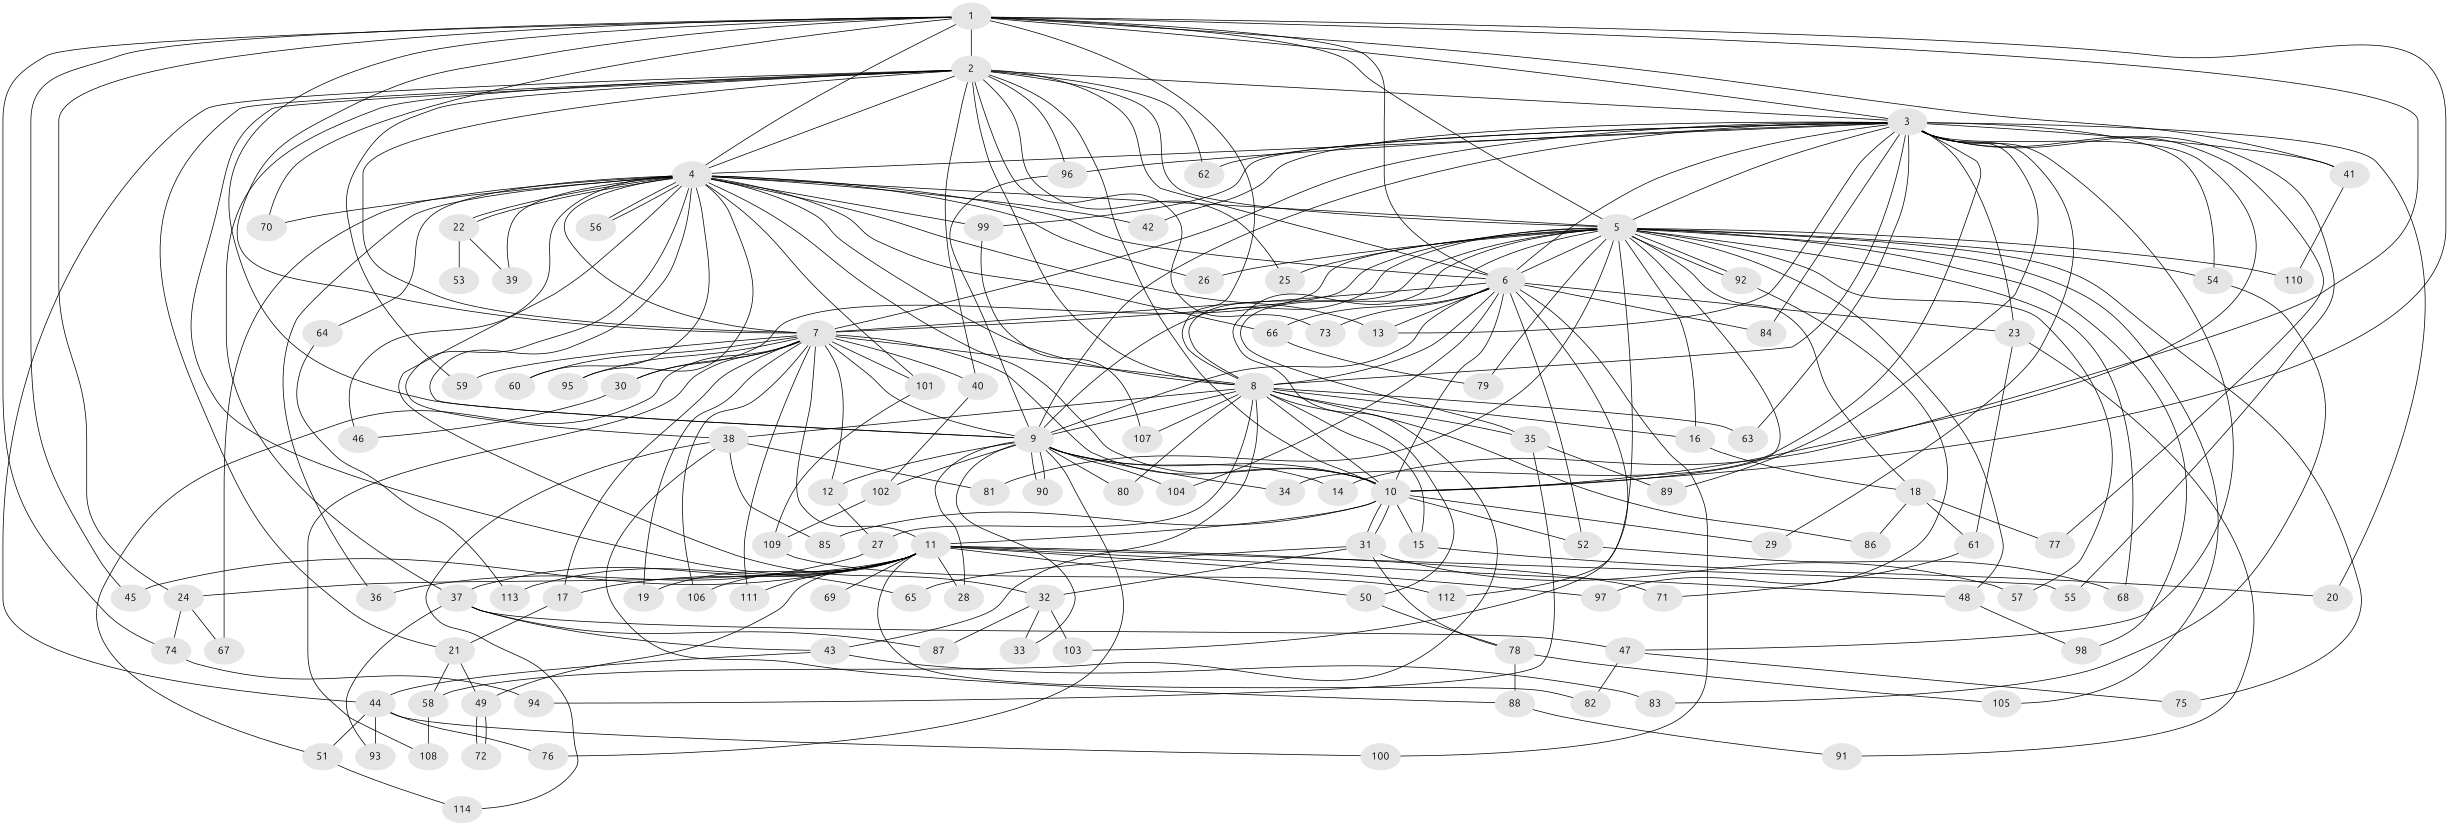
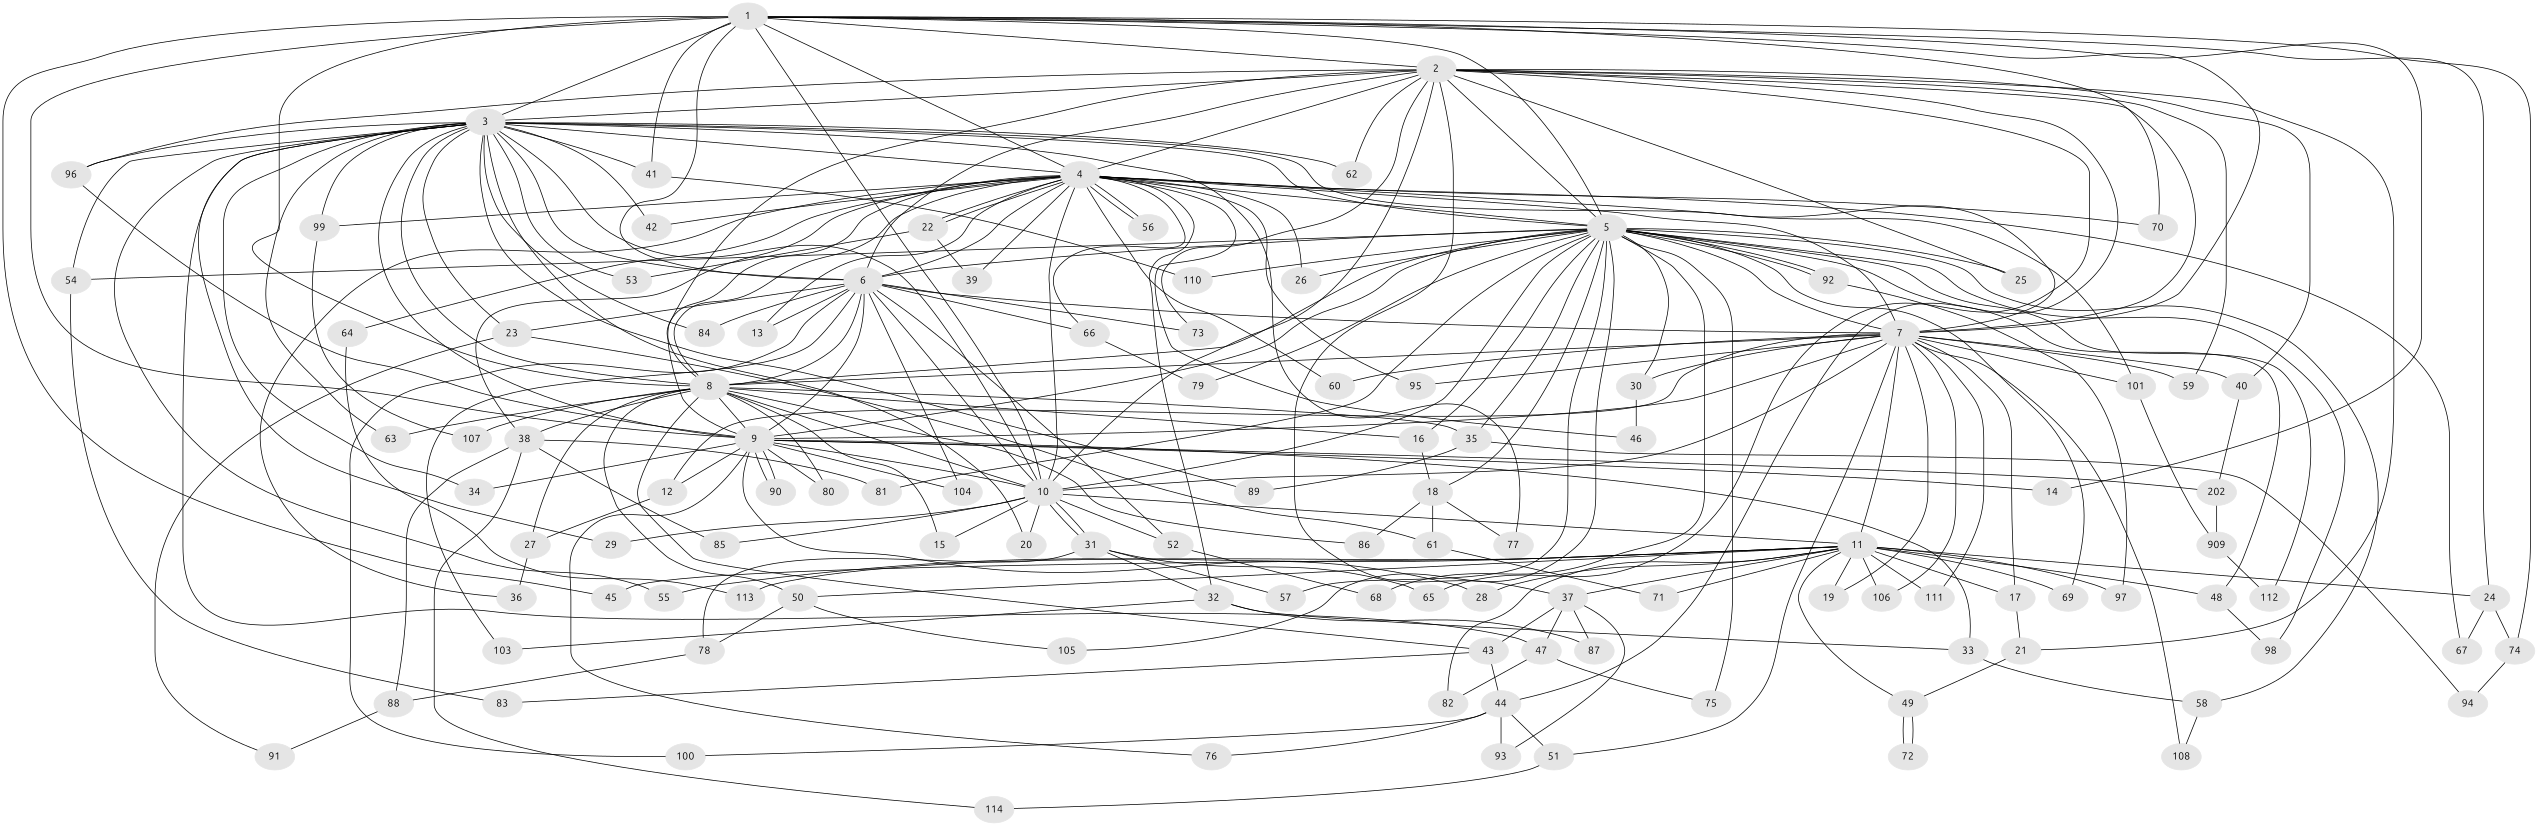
(1716, 311) -> (532, 224)
none -> (1932, 323)
(881, 492) -> (2217, 492)
(772, 545) -> (2217, 545)
(1897, 574) -> (1035, 519)
(443, 674) -> (2082, 686)
(1758, 682) -> (929, 633)
